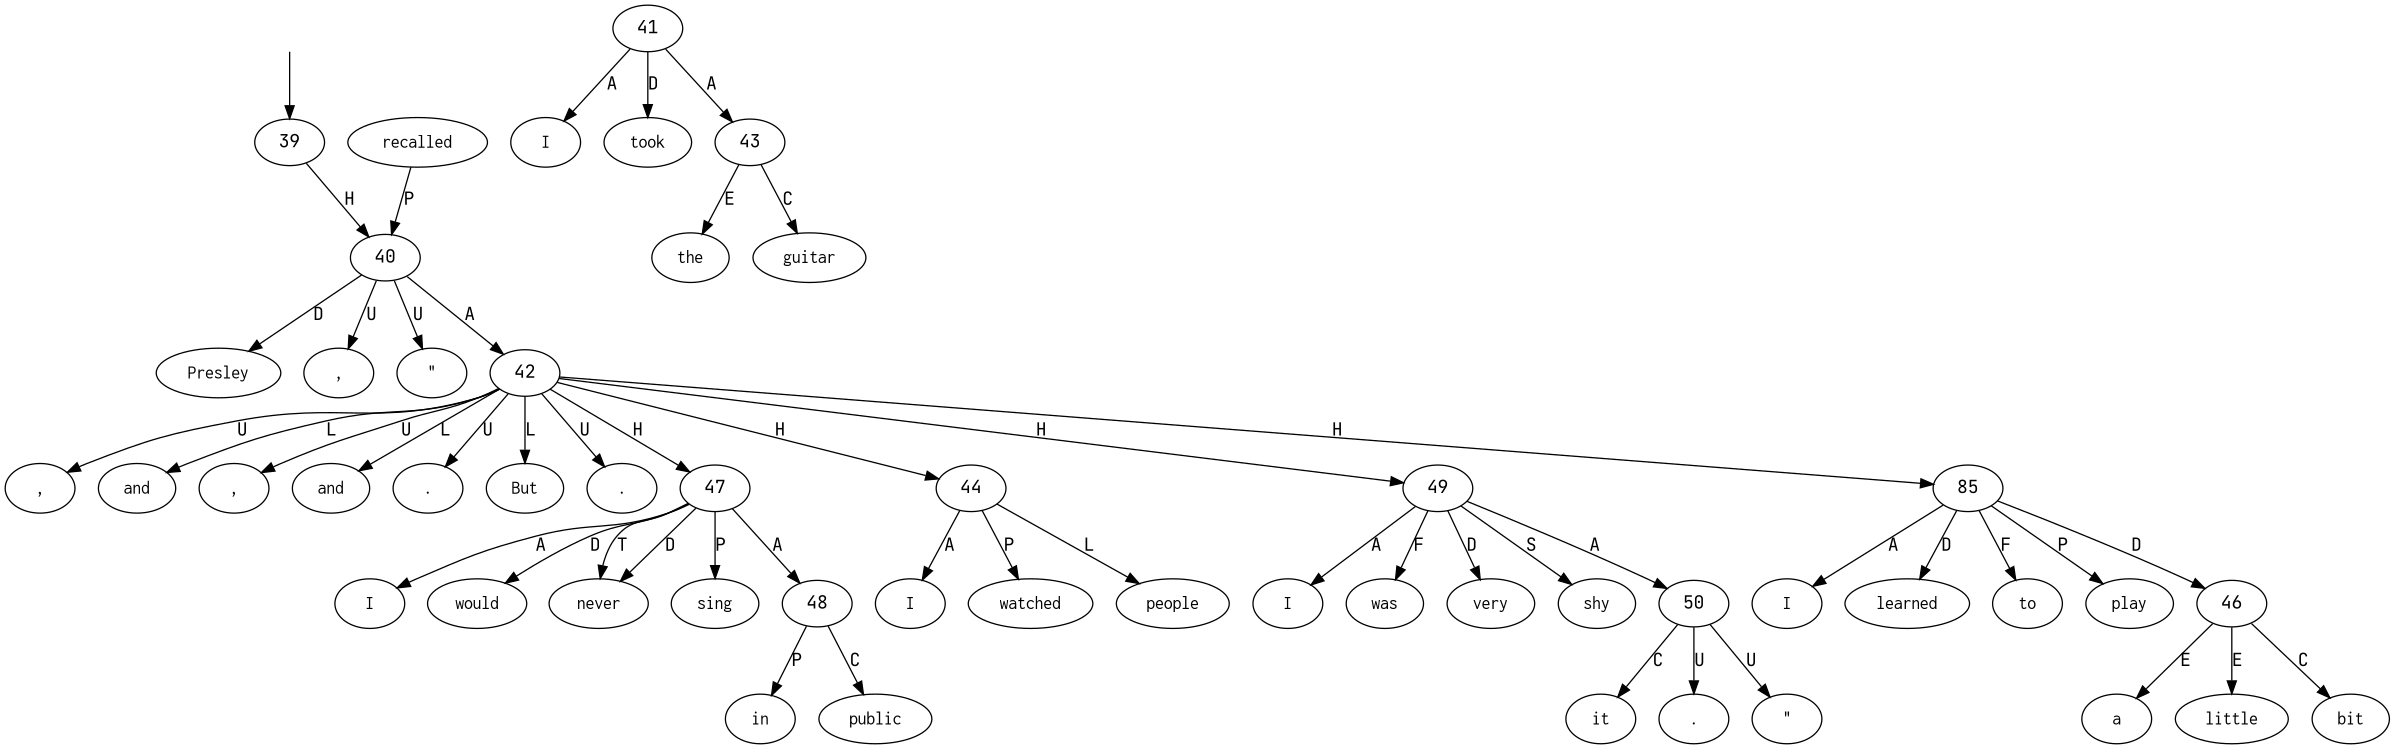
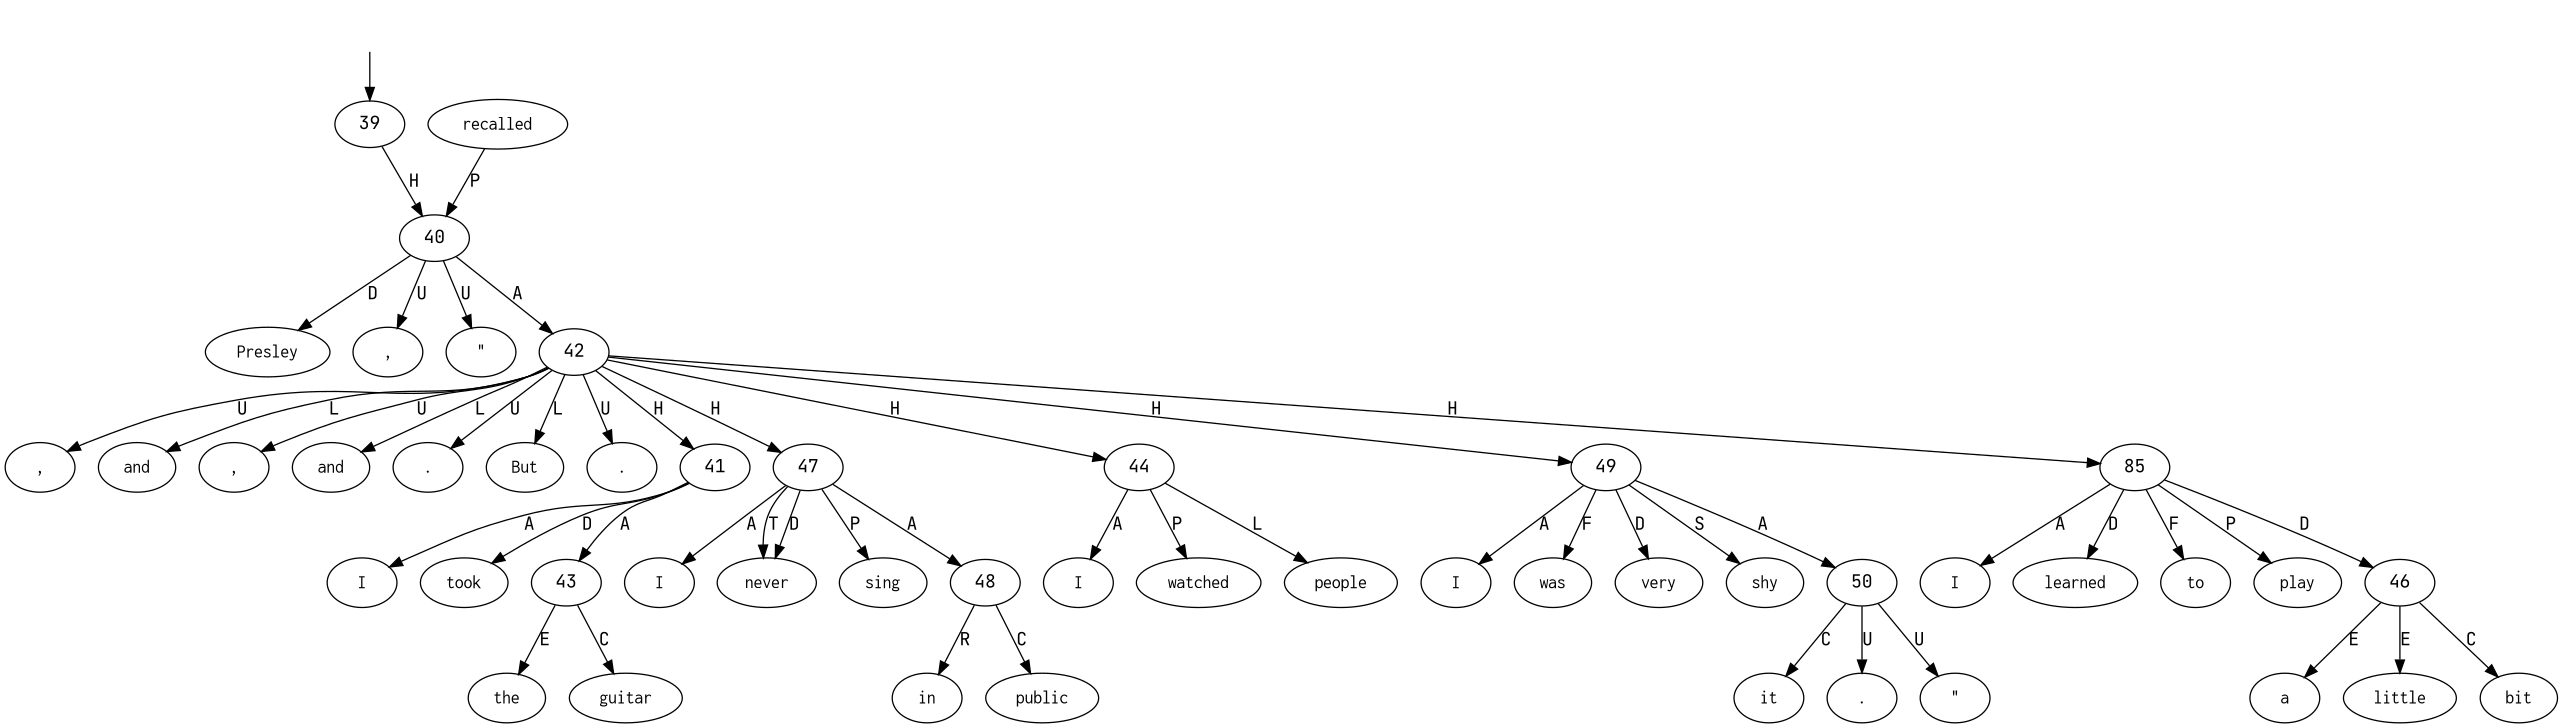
none -> (639, 405)
(477, 604) -> none
(797, 661) -> (965, 640)
